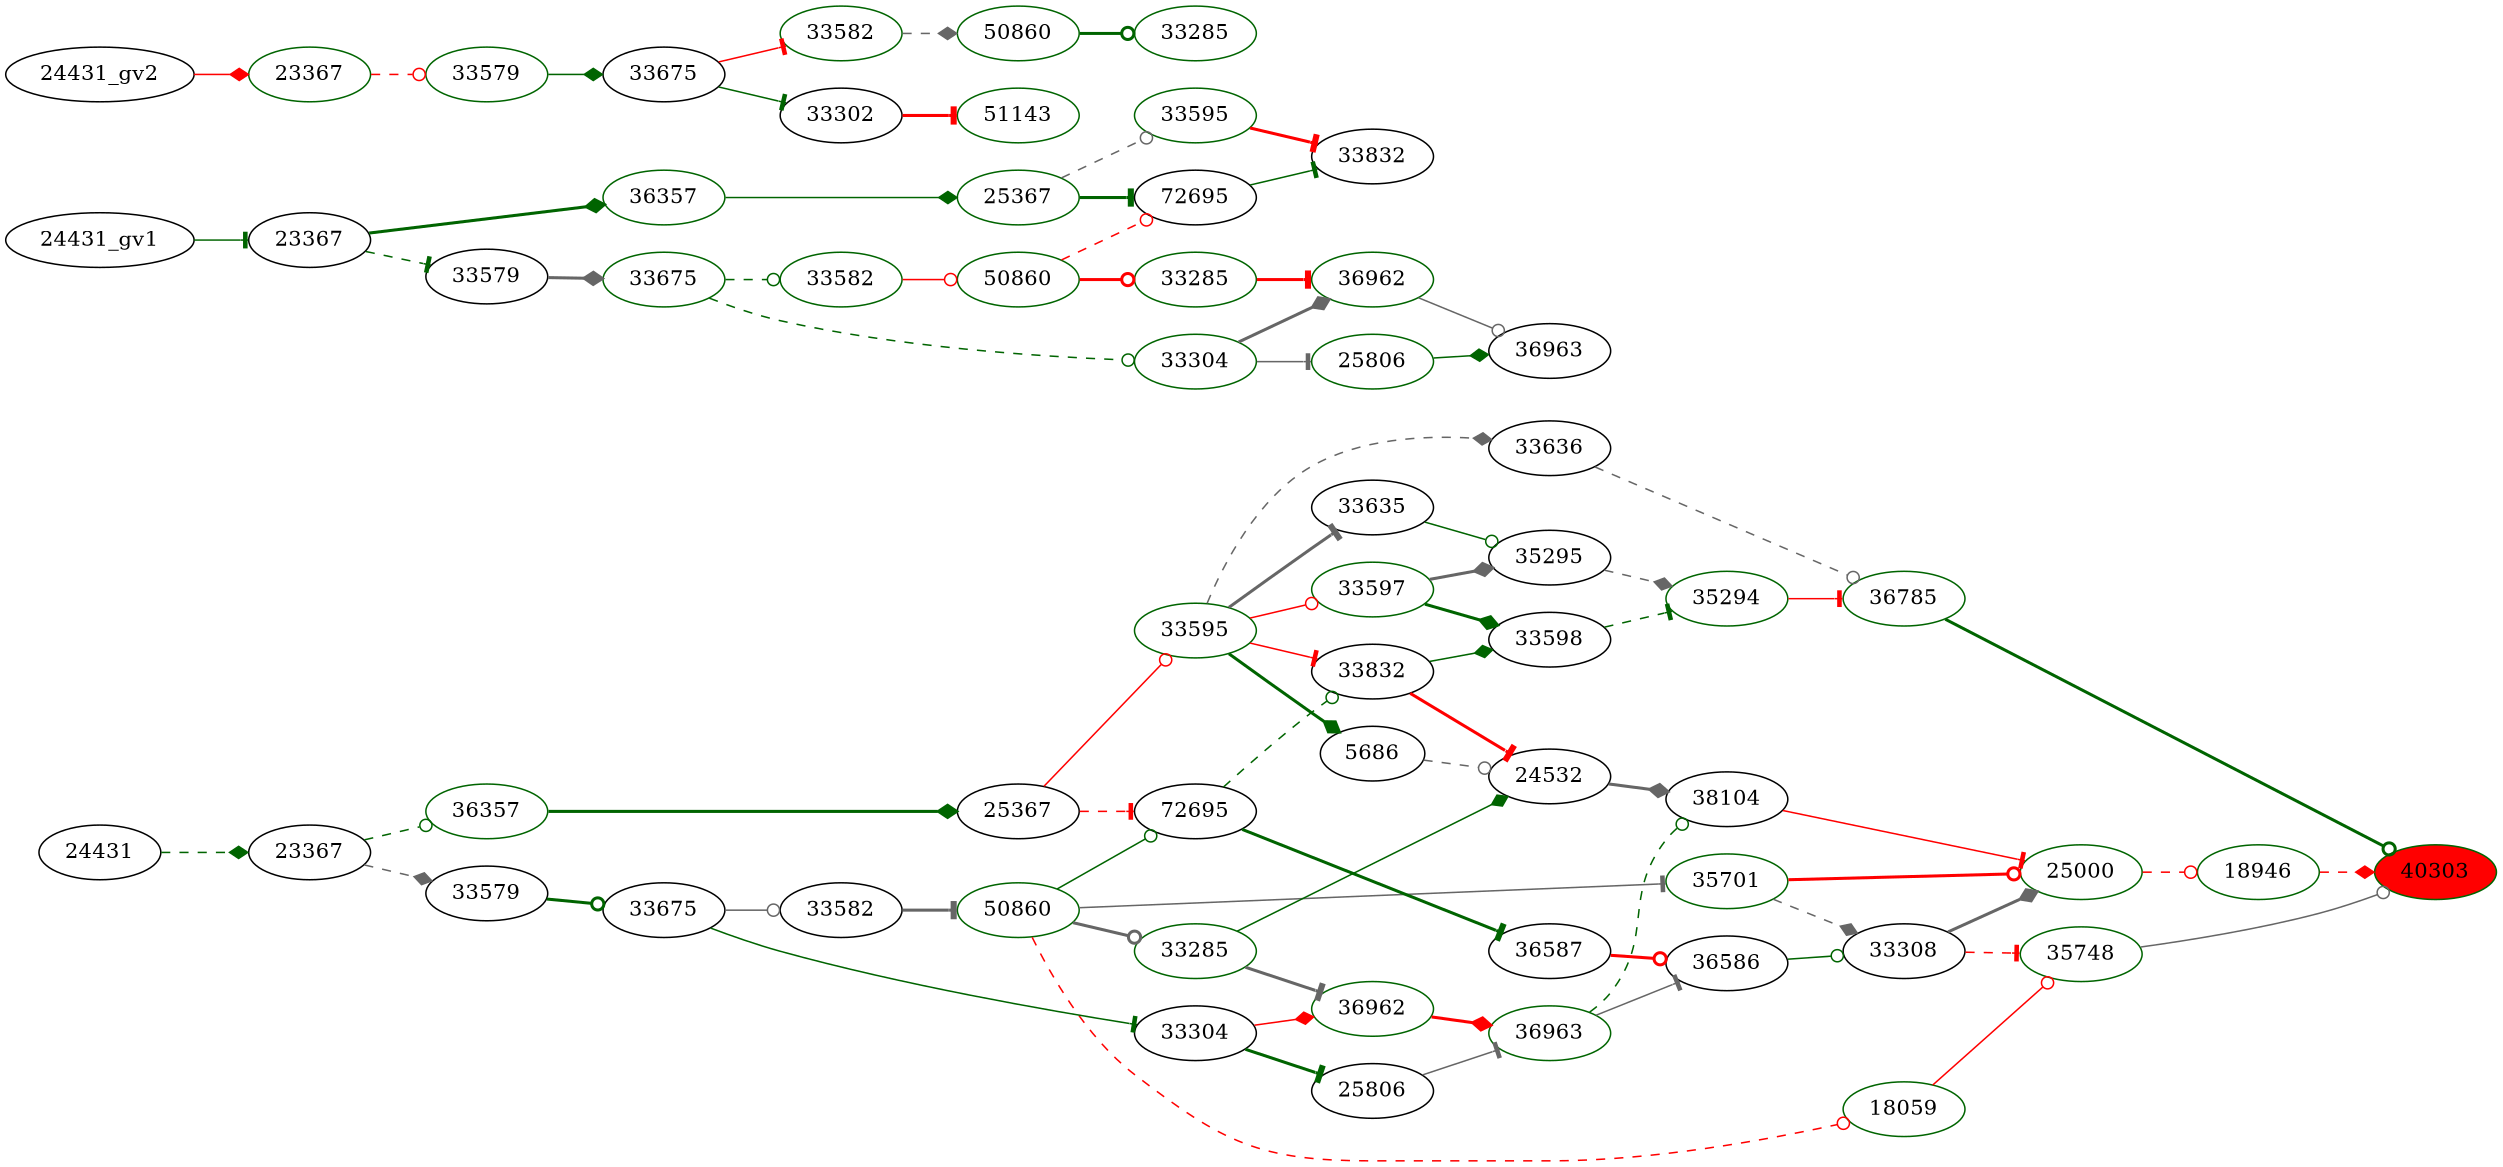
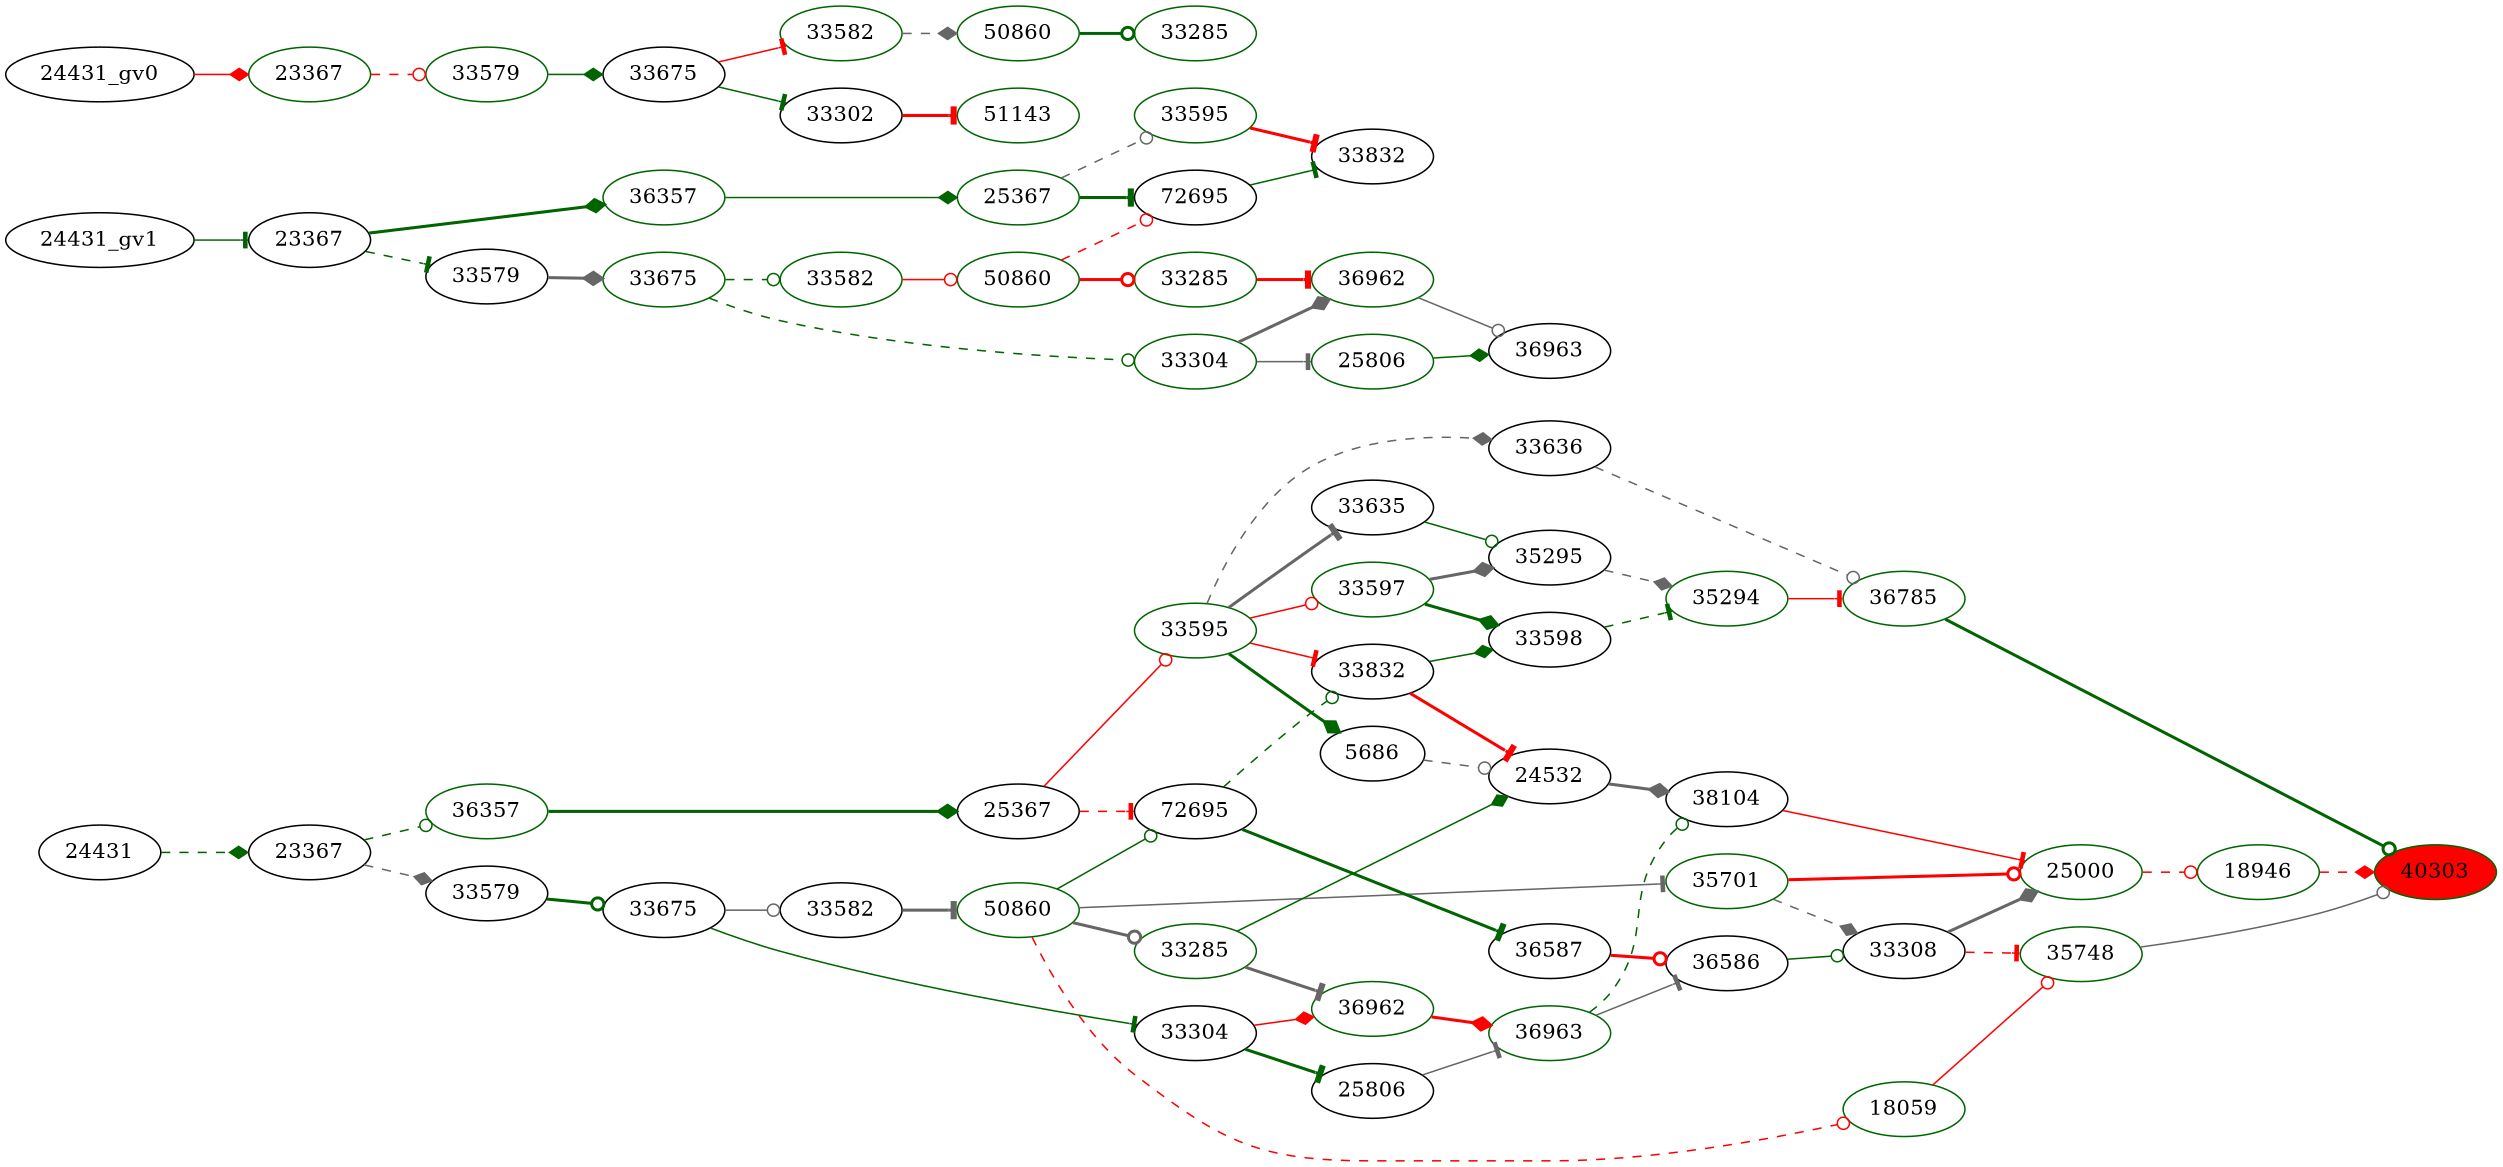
(100, 74) -> (100, 74)
